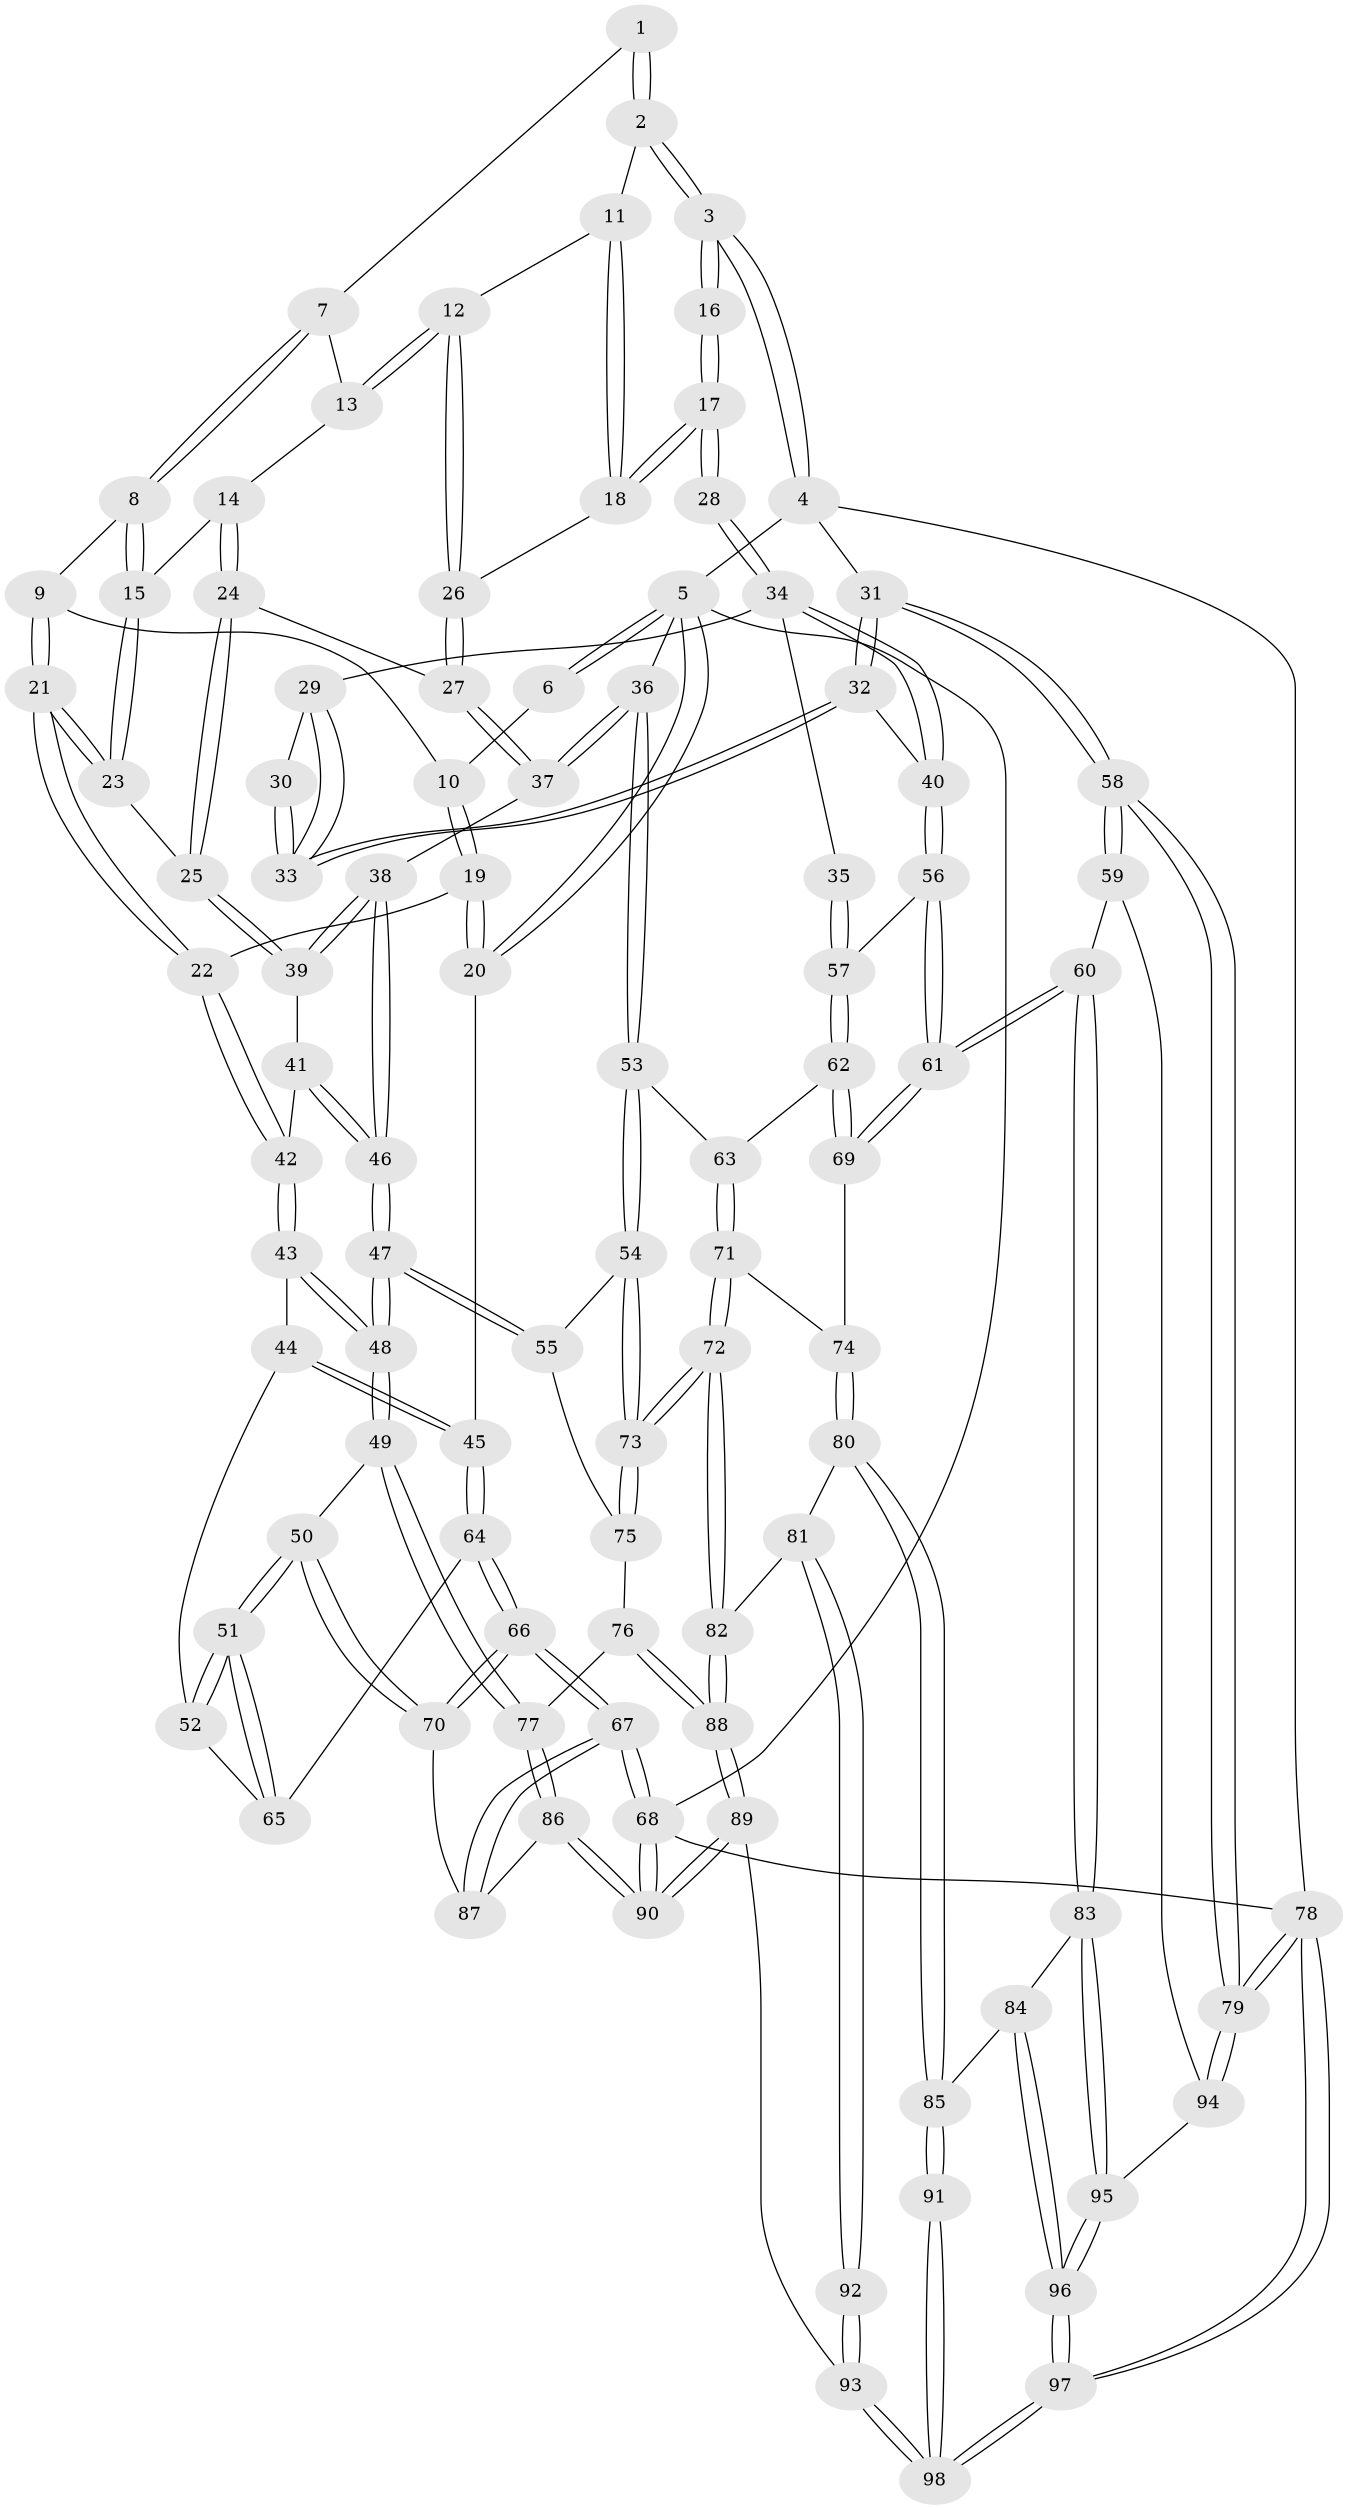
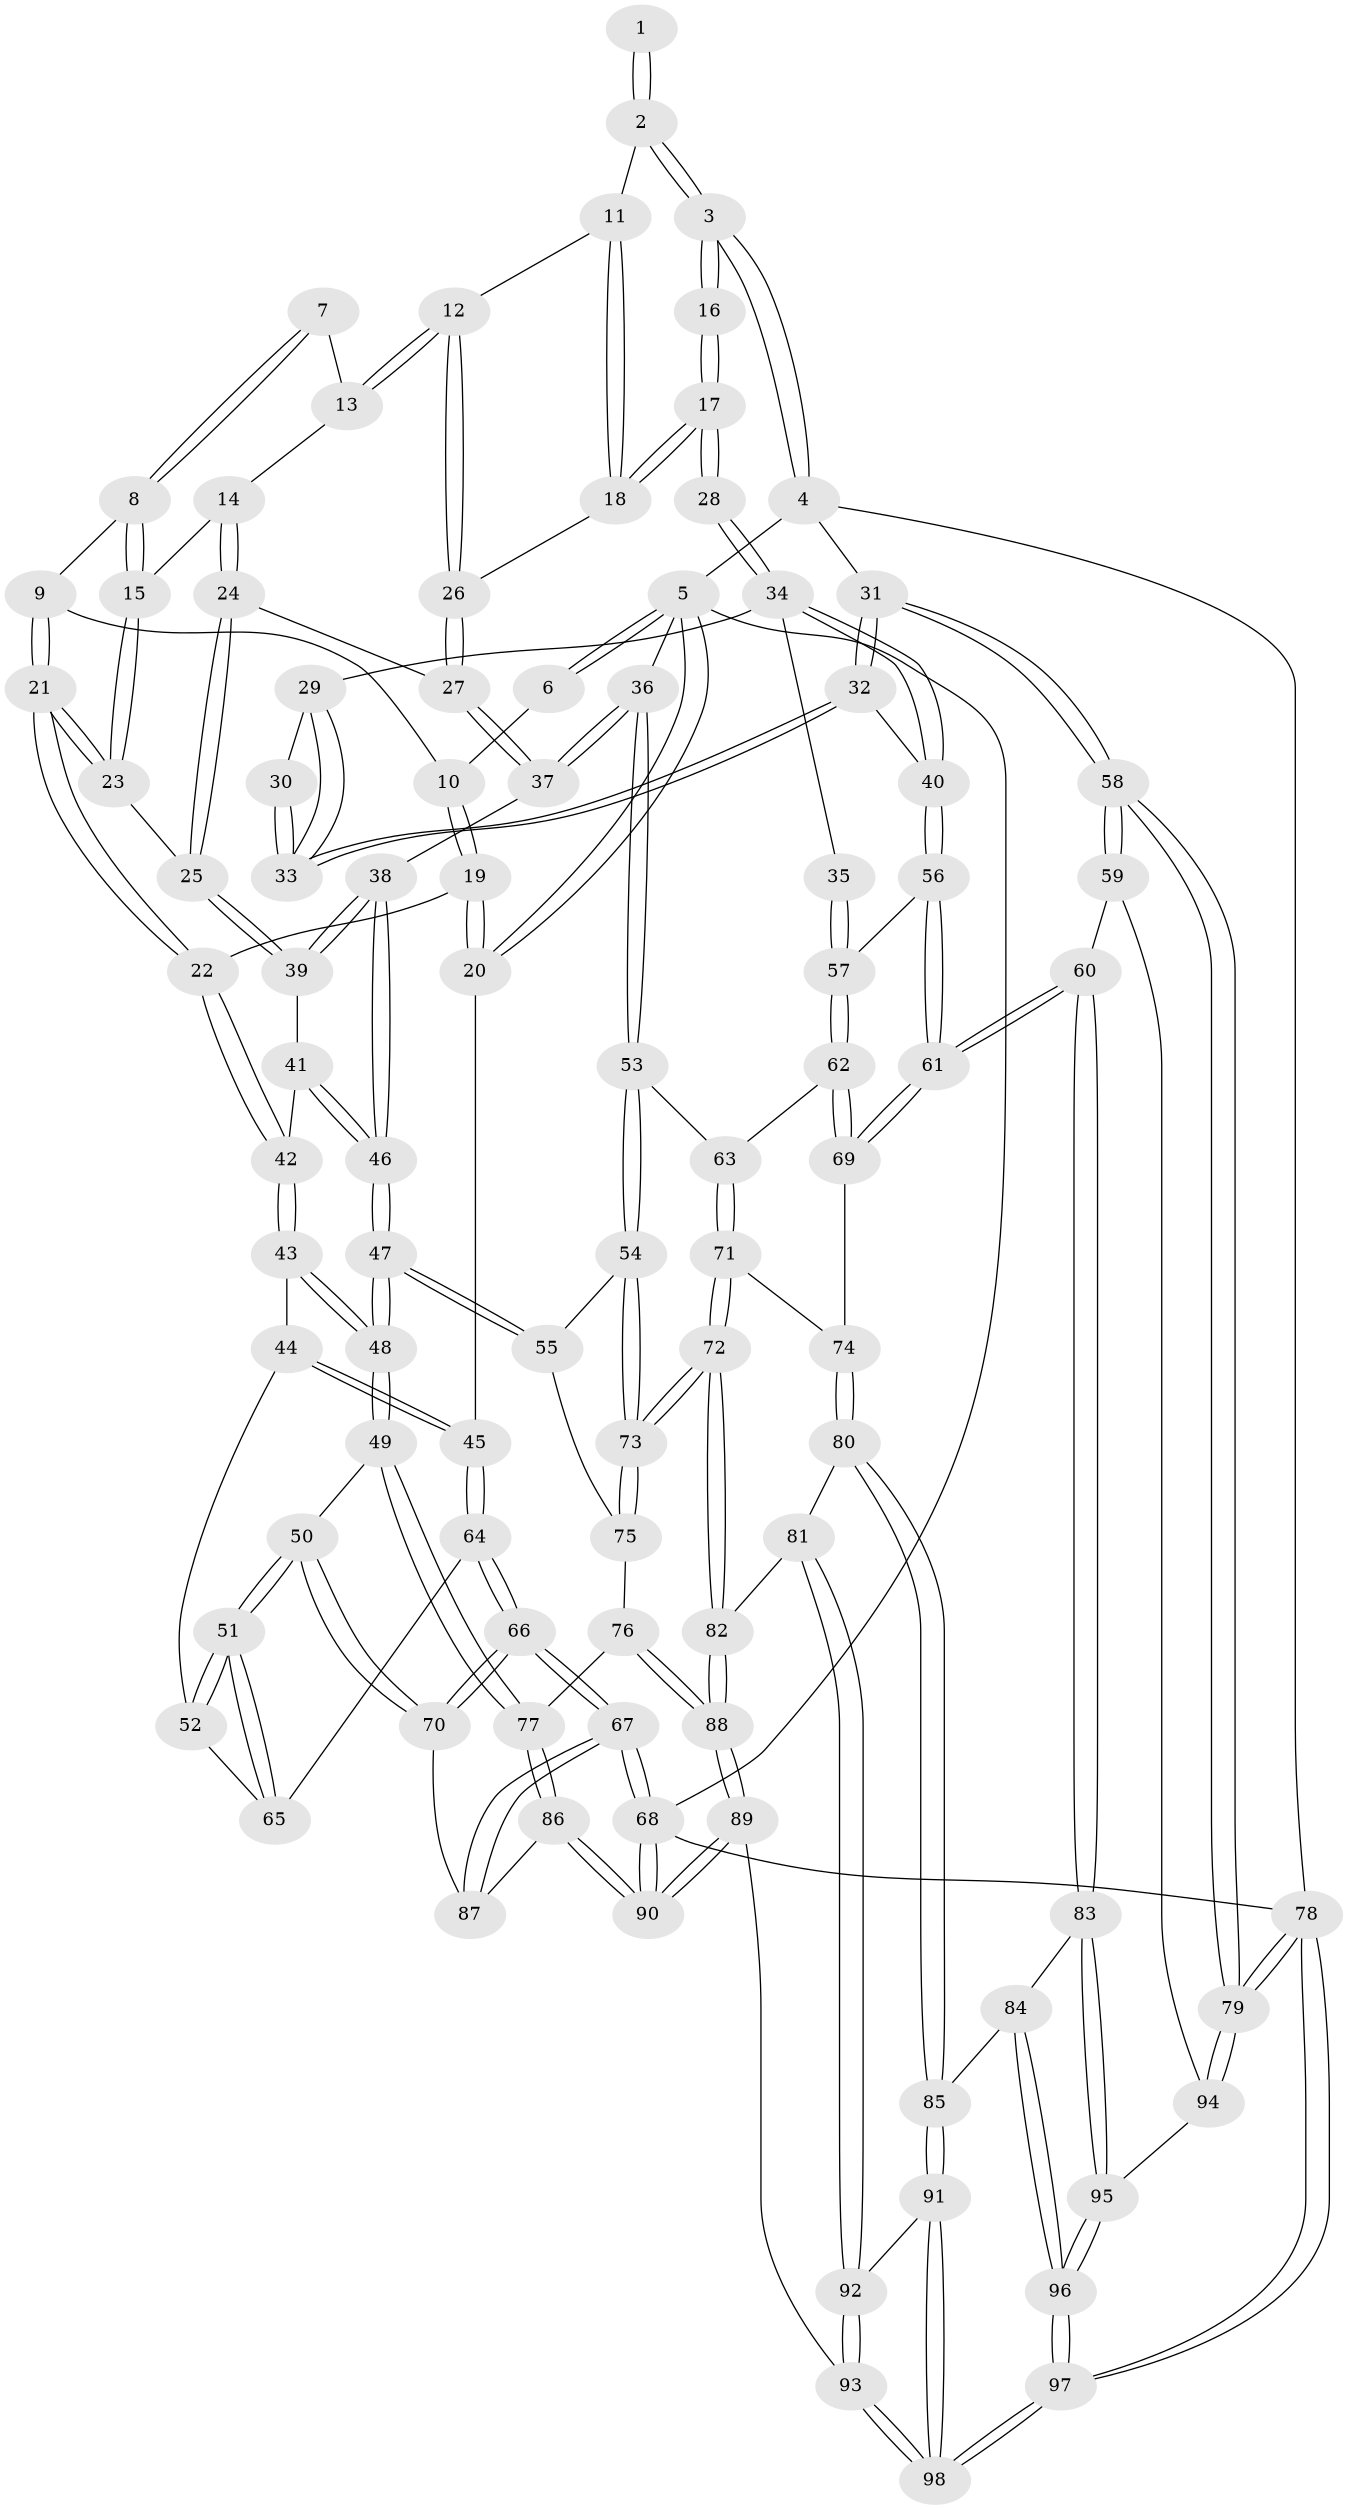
(483, 170) -> none
none -> (893, 2245)
